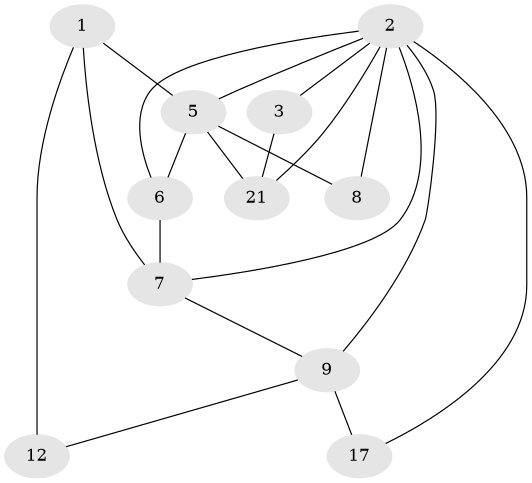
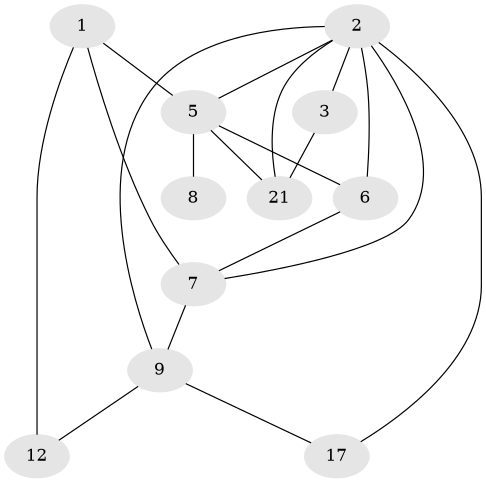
(374, 112) -> none
